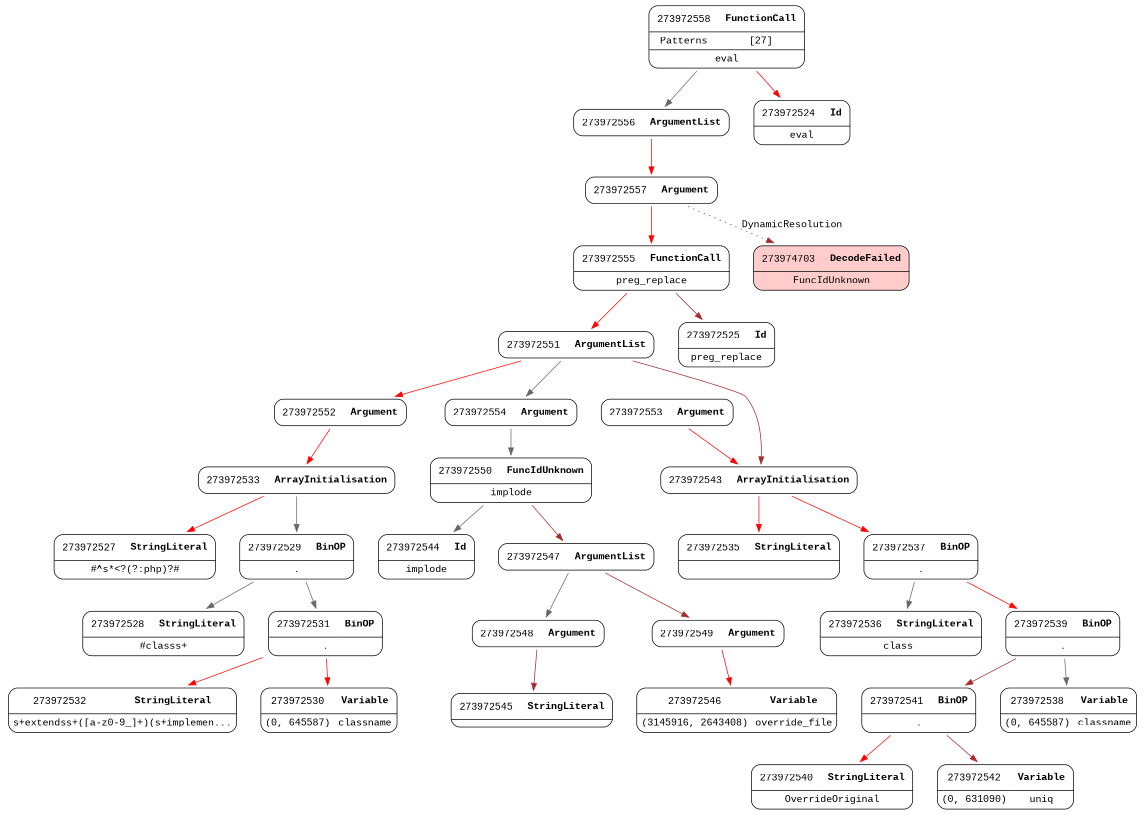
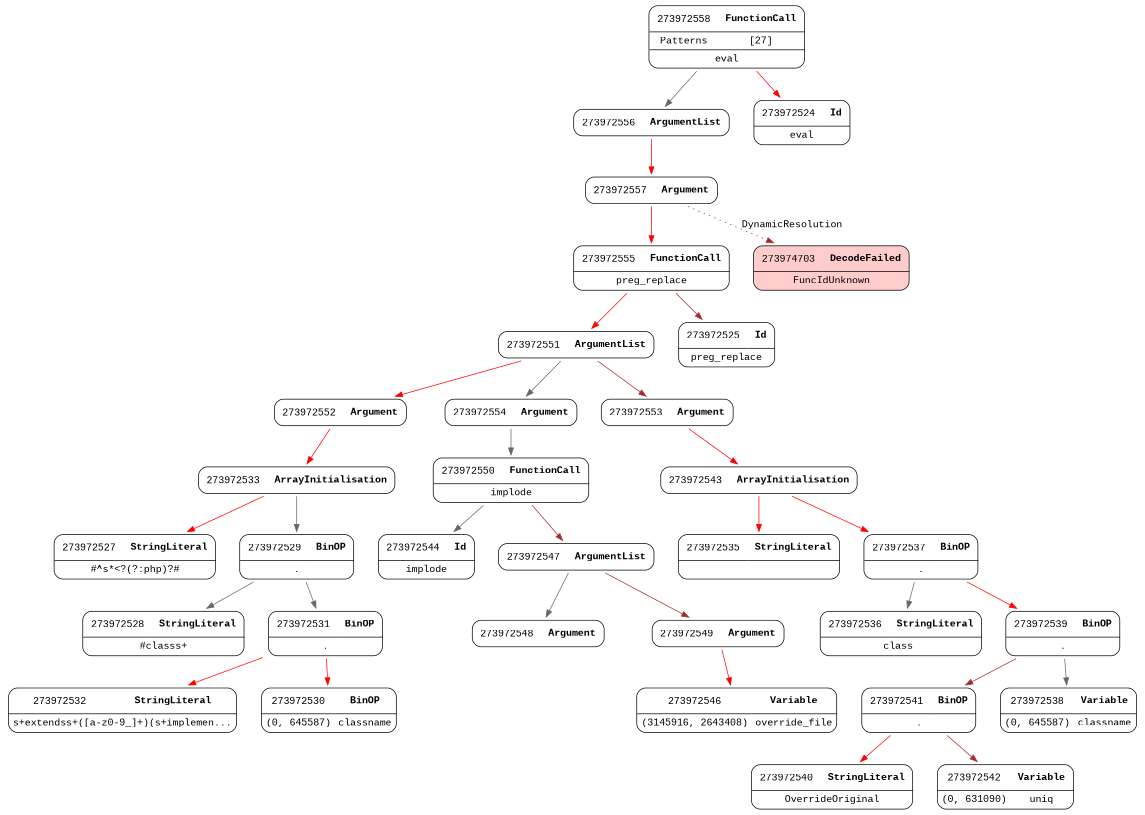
(720, 386) -> (619, 376)
(545, 470) -> (545, 470)
(365, 700) -> (365, 700)
(532, 710) -> none
